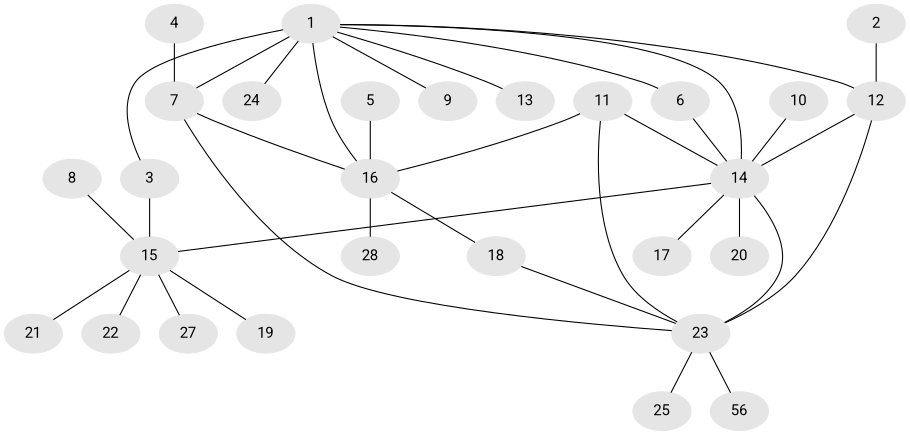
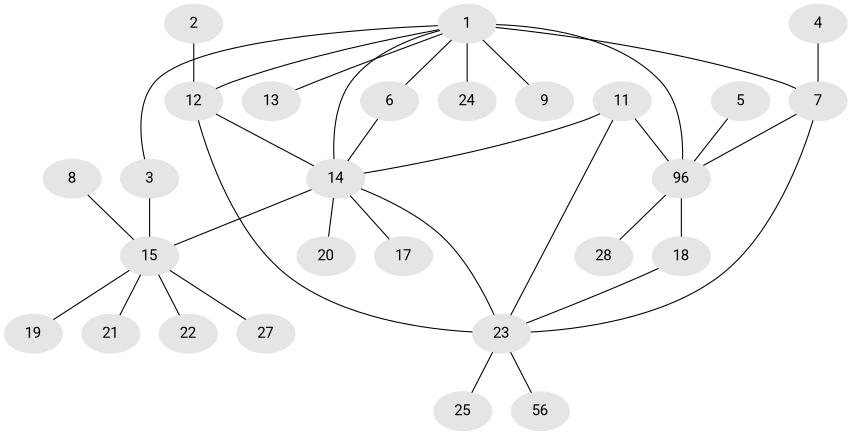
(799, 101) -> none
(370, 179) -> (681, 179)
